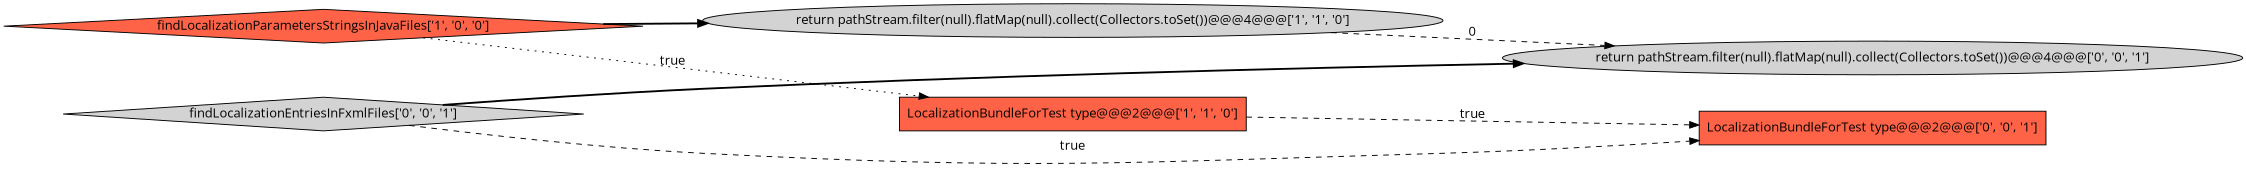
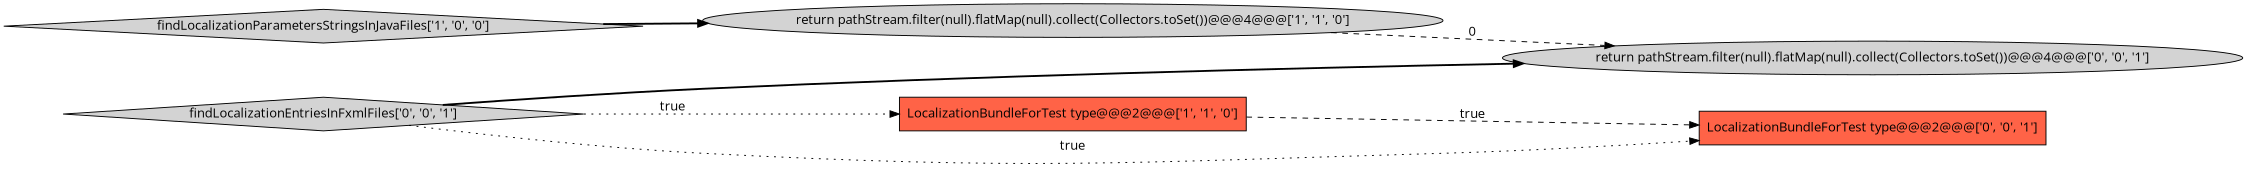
(323, 26) -> (323, 26)
(671, 67) -> (737, 114)
(1049, 163) -> (1049, 163)
